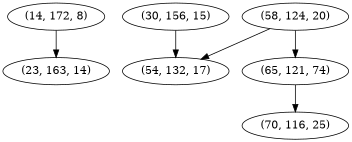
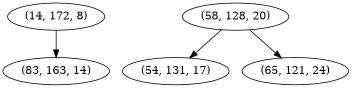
(176, 17) -> none
(295, 17) -> (236, 17)
(56, 71) -> (56, 71)
(176, 71) -> (176, 71)
(295, 71) -> (295, 71)
(295, 126) -> none
